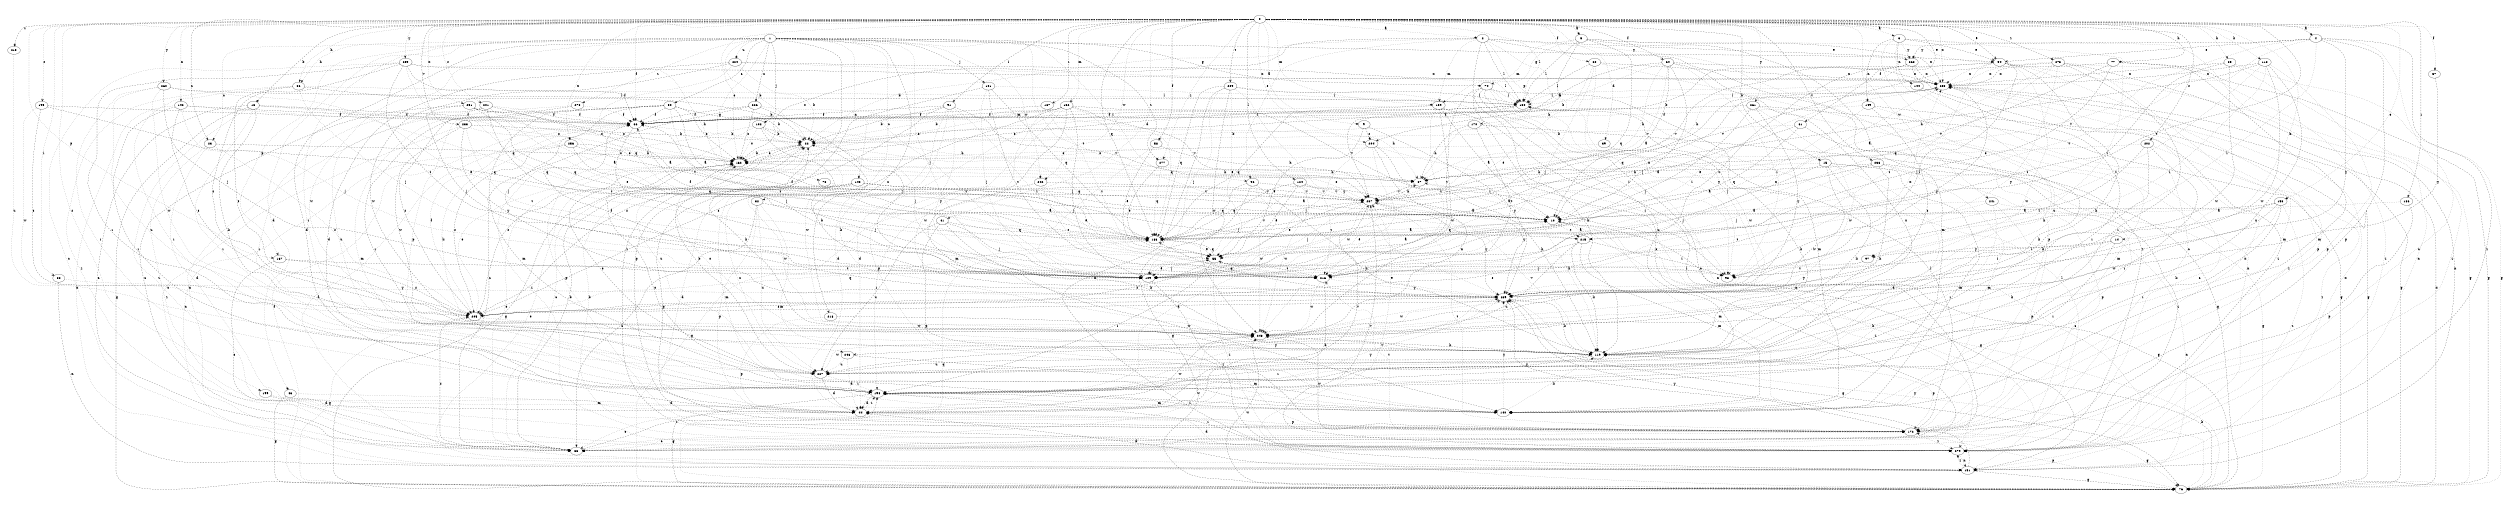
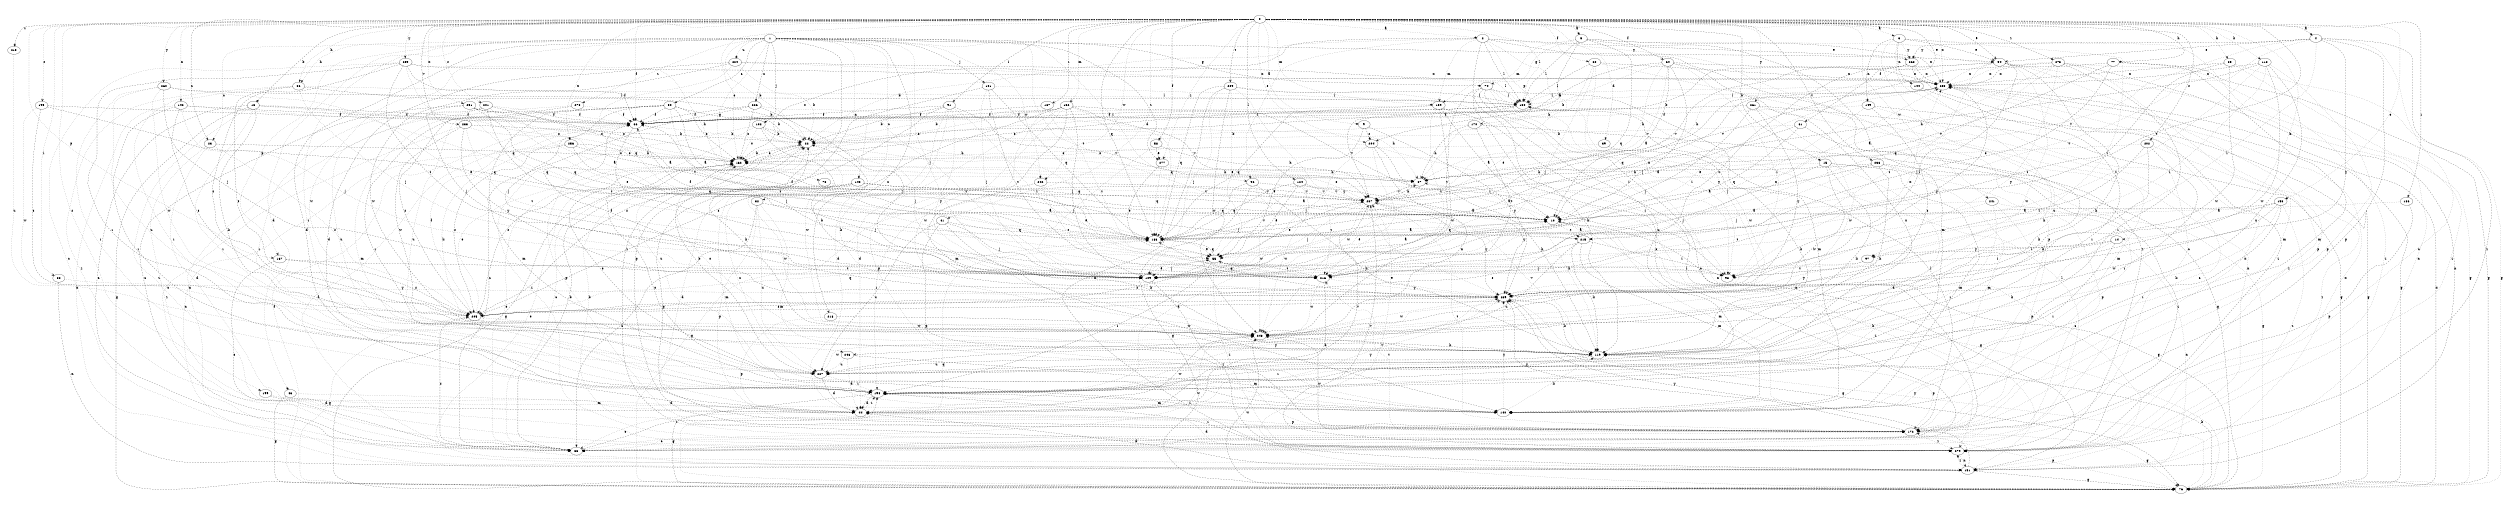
(2434, 74) -> none
(1019, 115) -> (1019, 115)
(1123, 221) -> (1157, 152)
(414, 240) -> (414, 240)
